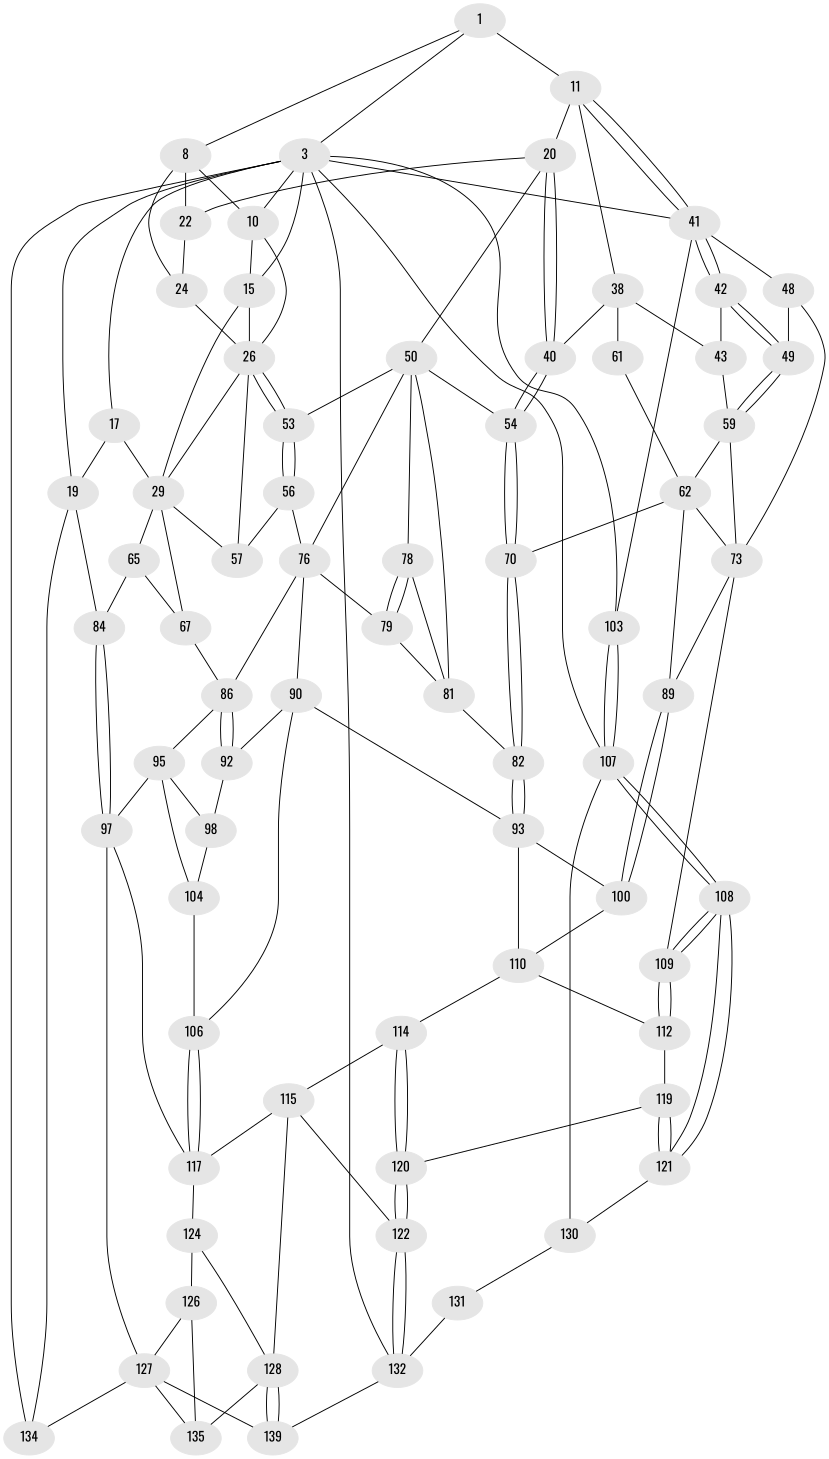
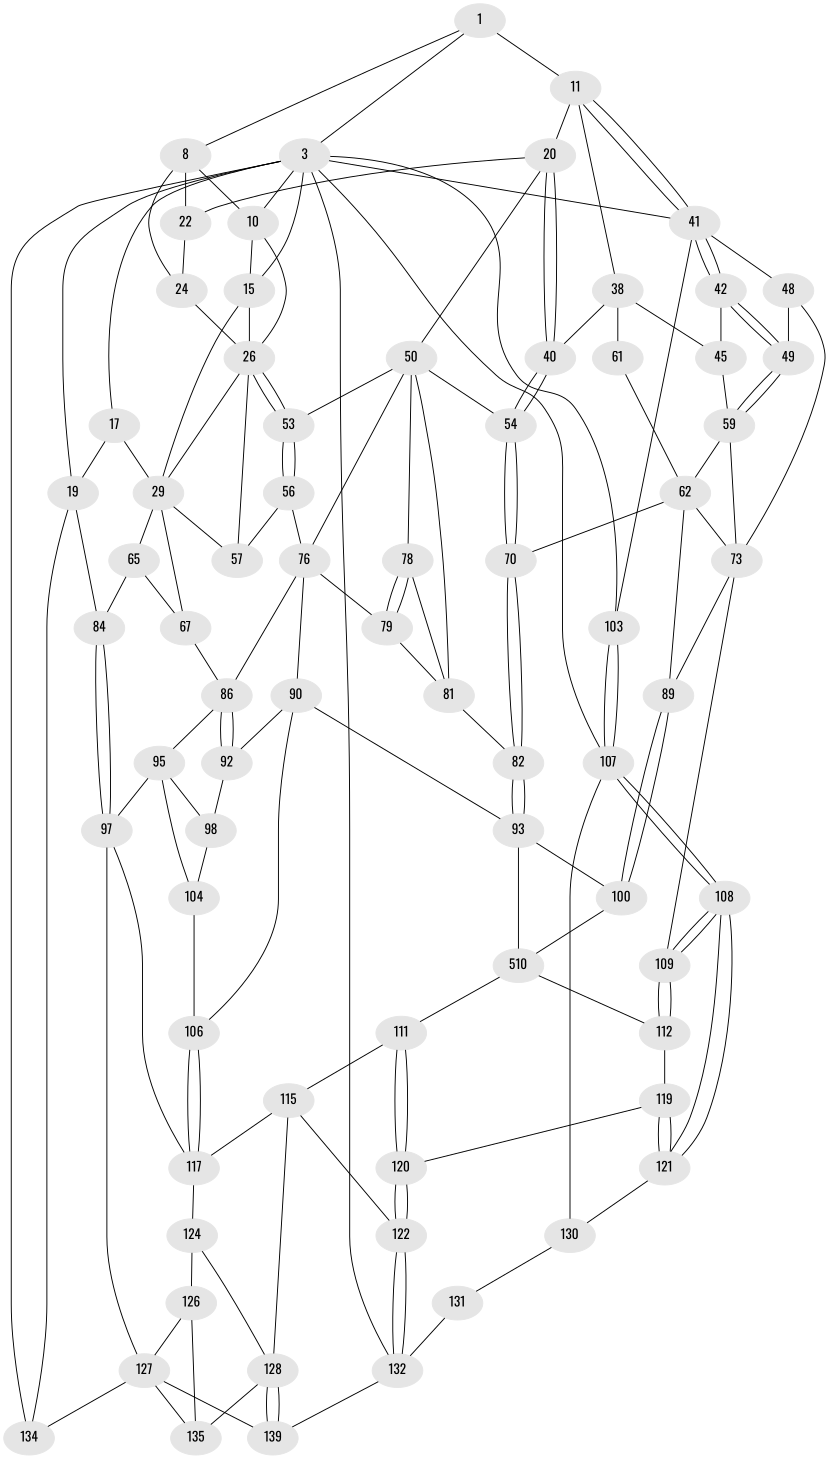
(721, 358) -> (721, 358)
(518, 966) -> (518, 966)
(401, 1033) -> (401, 1033)
